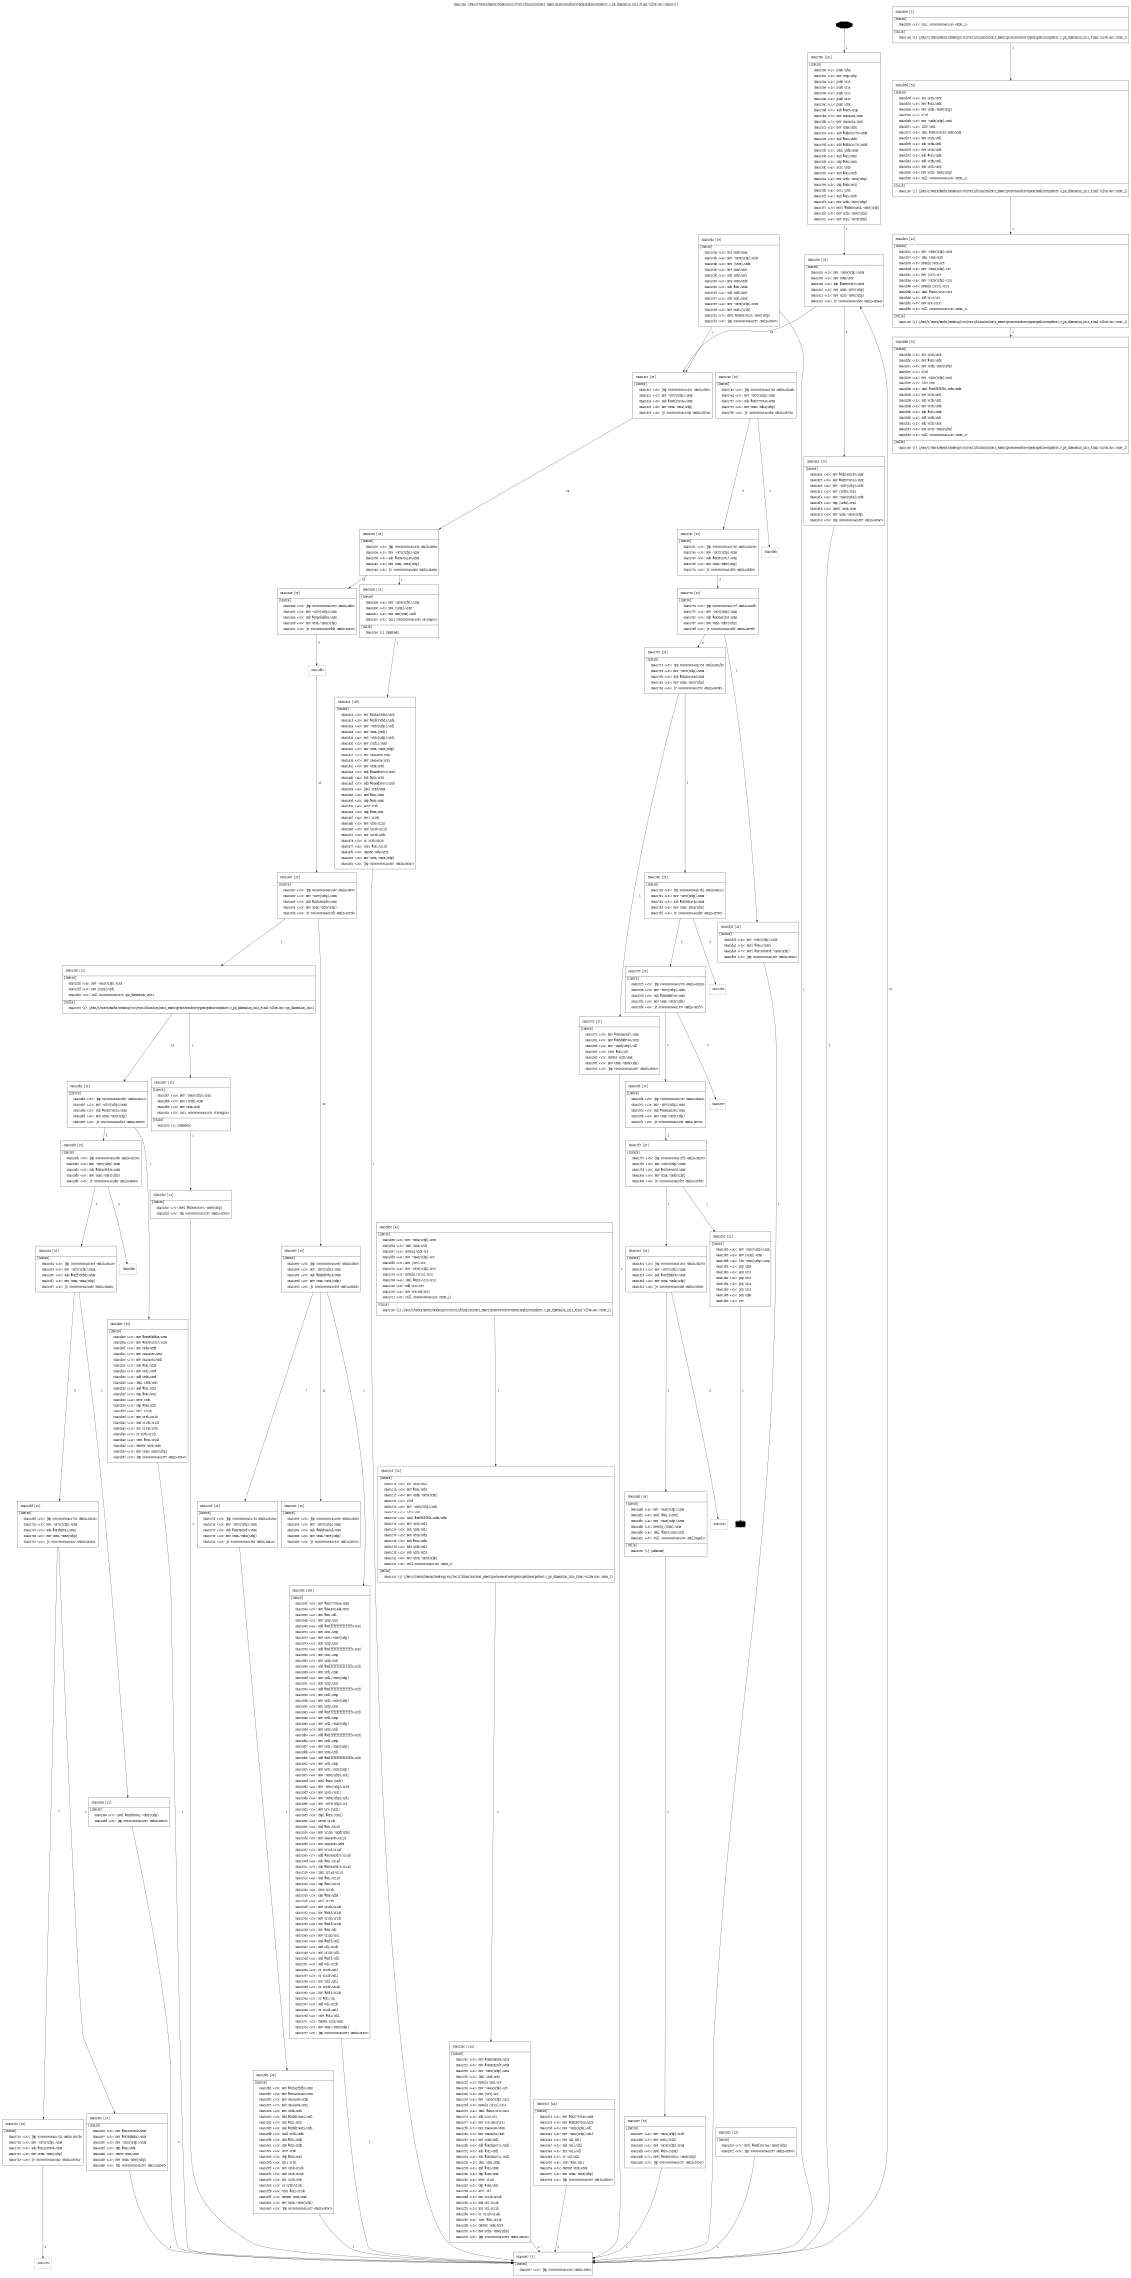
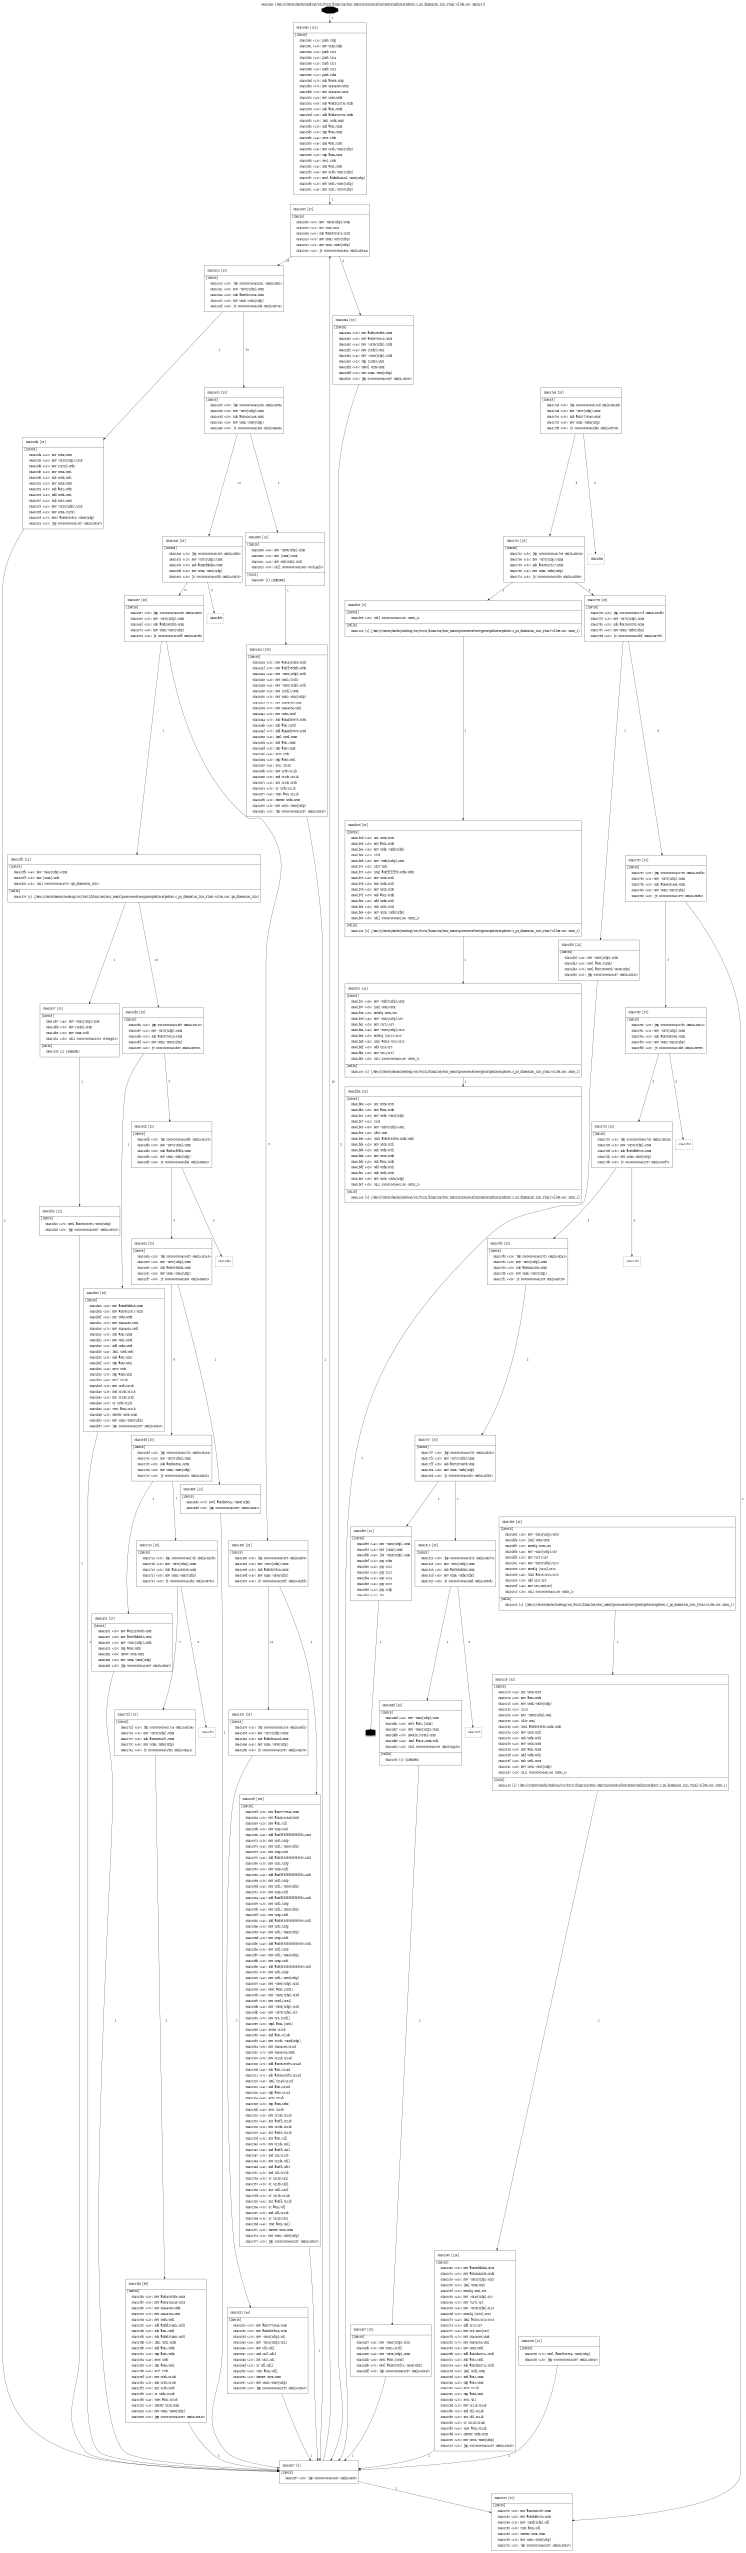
(702, 344) -> (164, 375)
none -> (501, 591)
(317, 773) -> (184, 588)
(279, 1396) -> (176, 1648)
(619, 1672) -> (424, 2497)
none -> (227, 2030)
